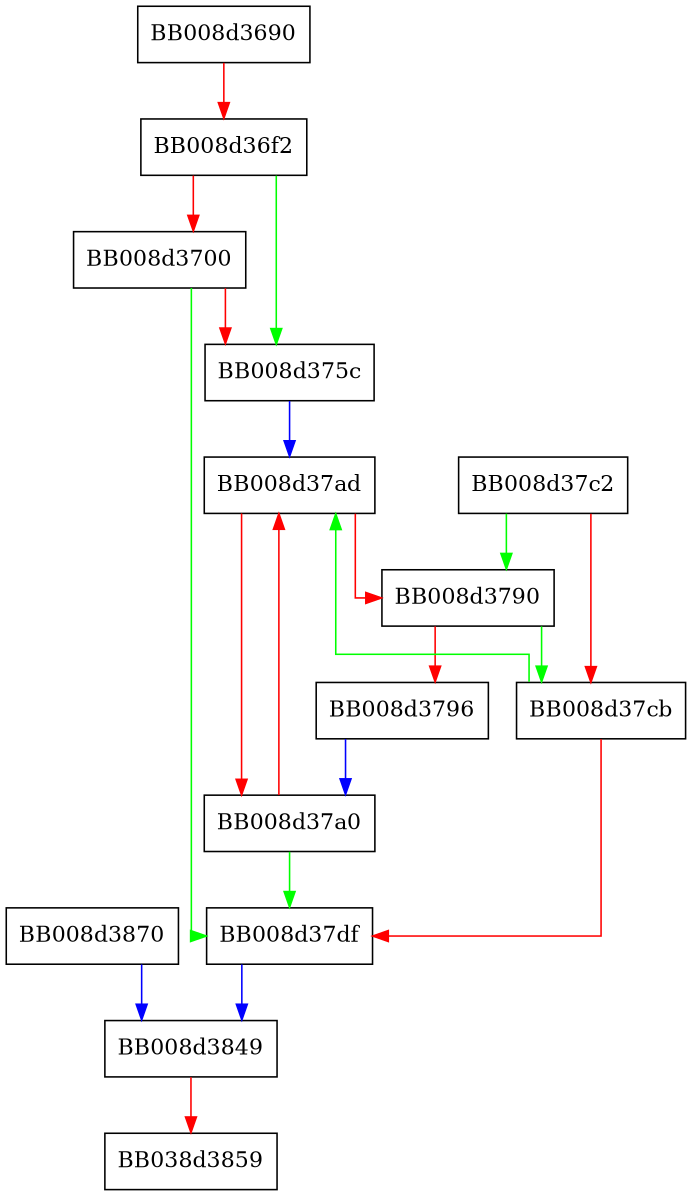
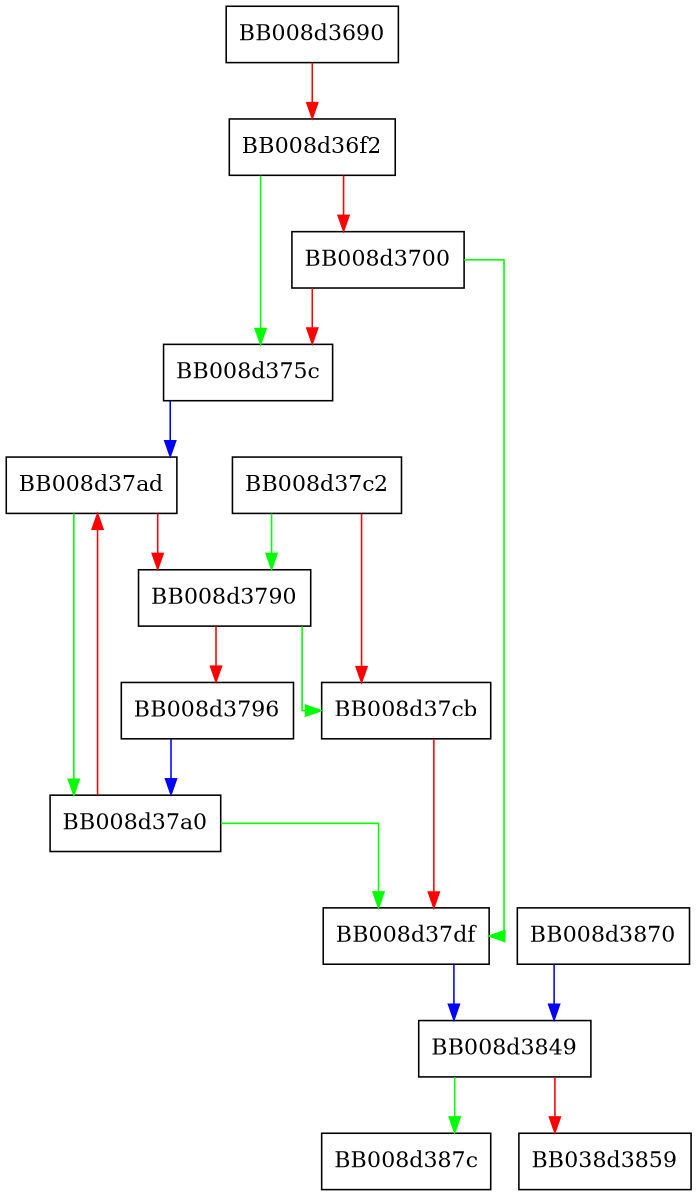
(242, 646) -> (74, 646)
(384, 654) -> none
none -> (406, 1161)
